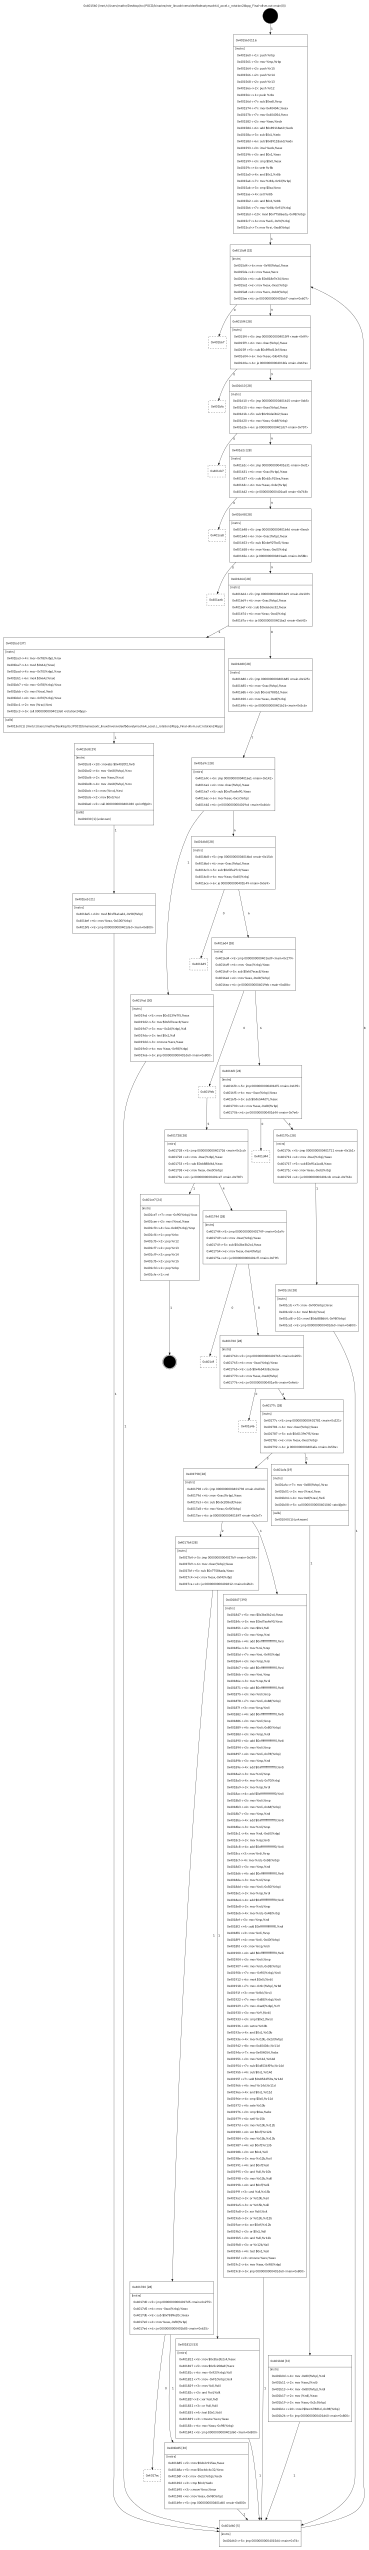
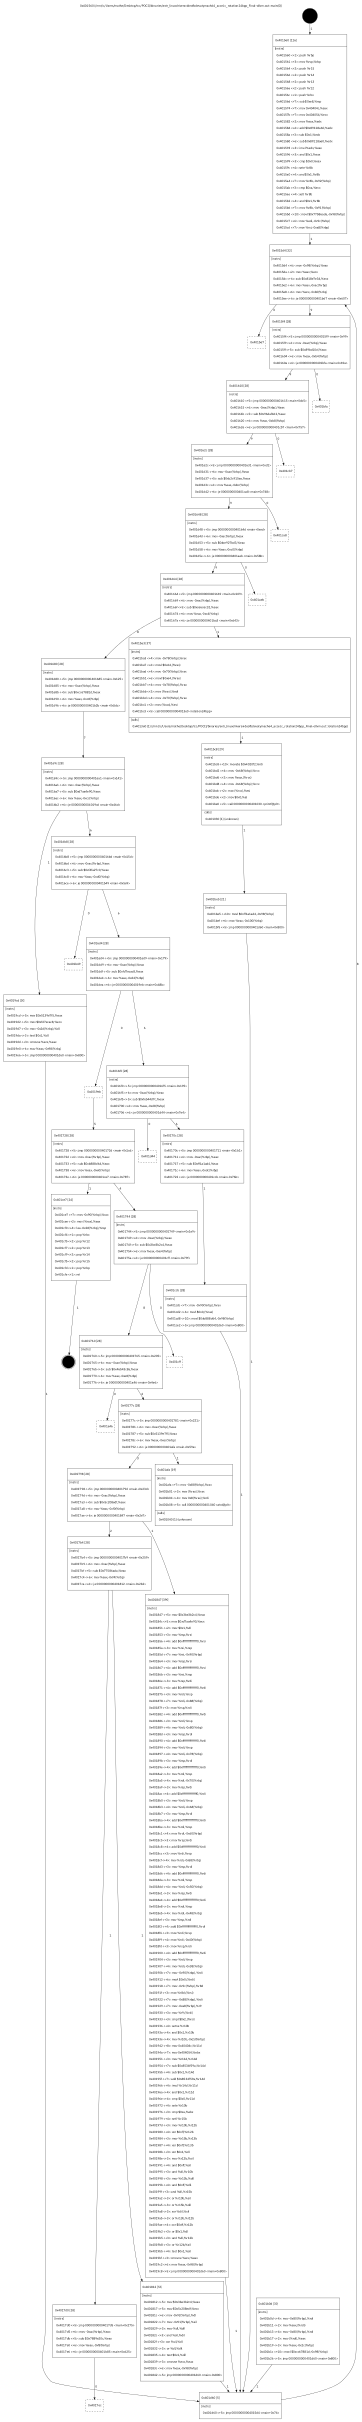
(310, 1939) -> none
(206, 2476) -> none
